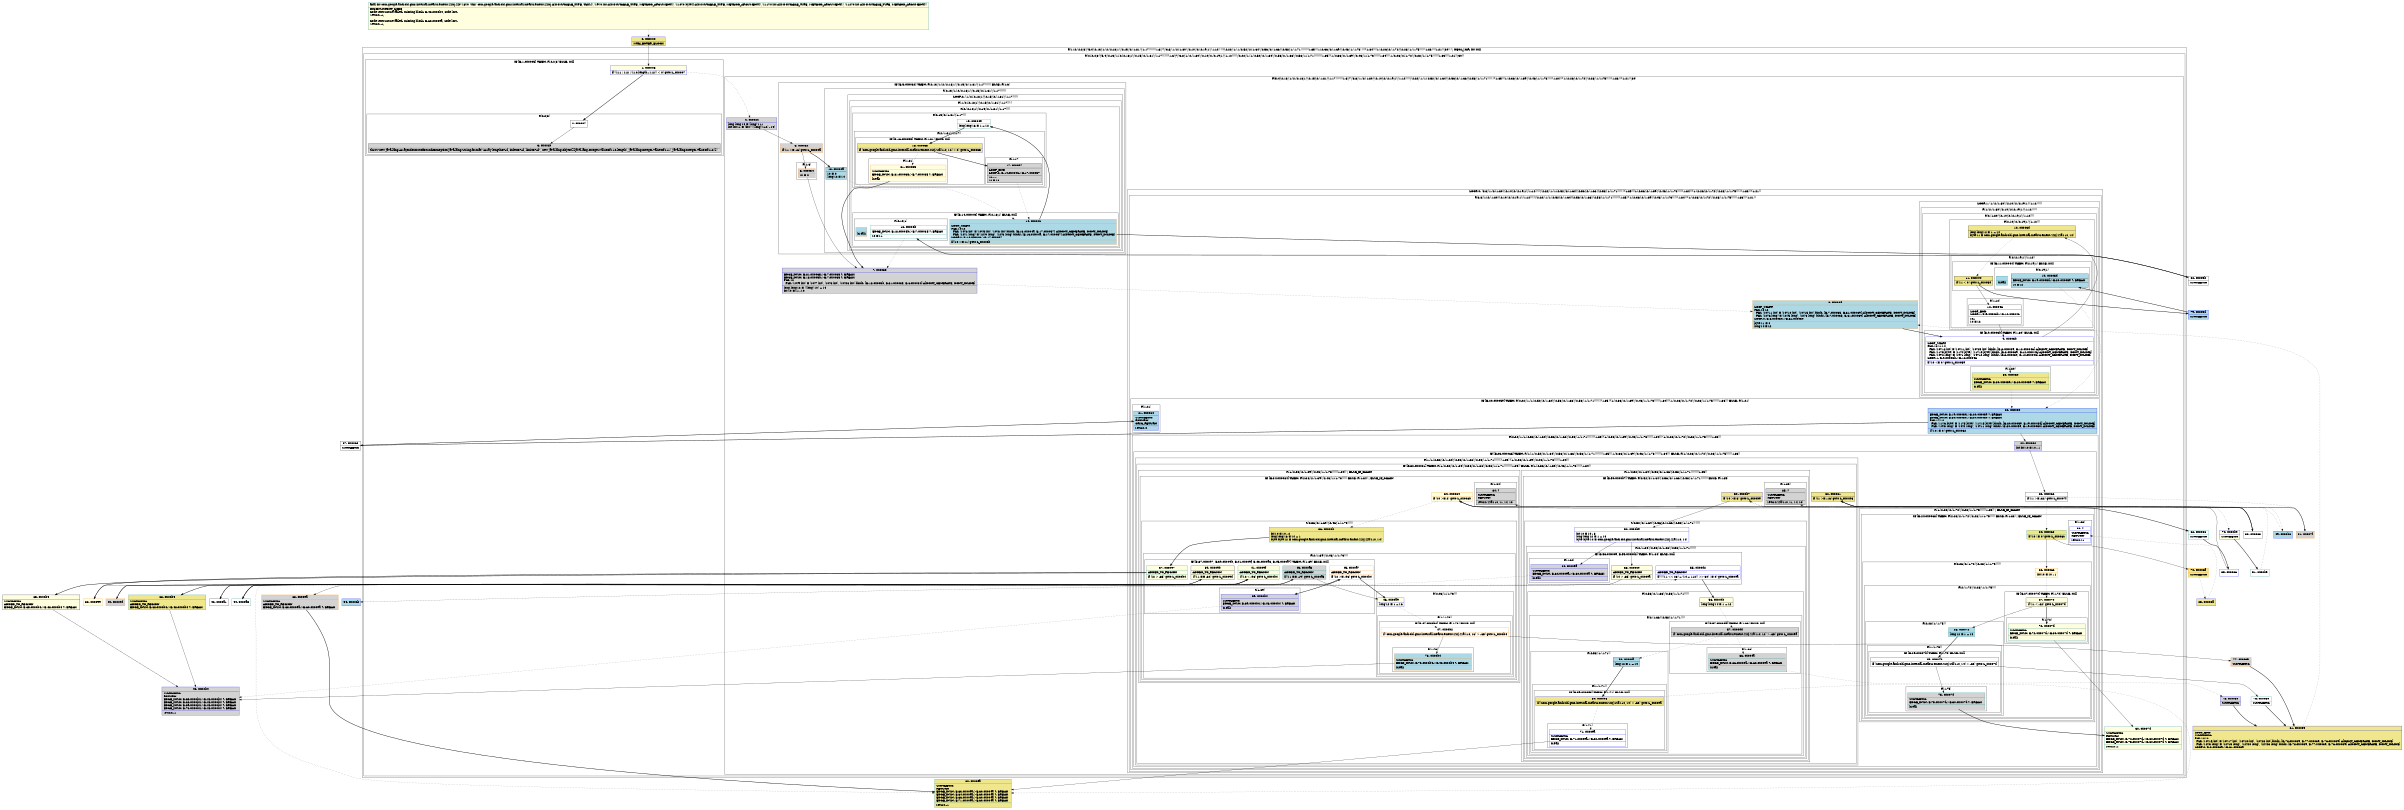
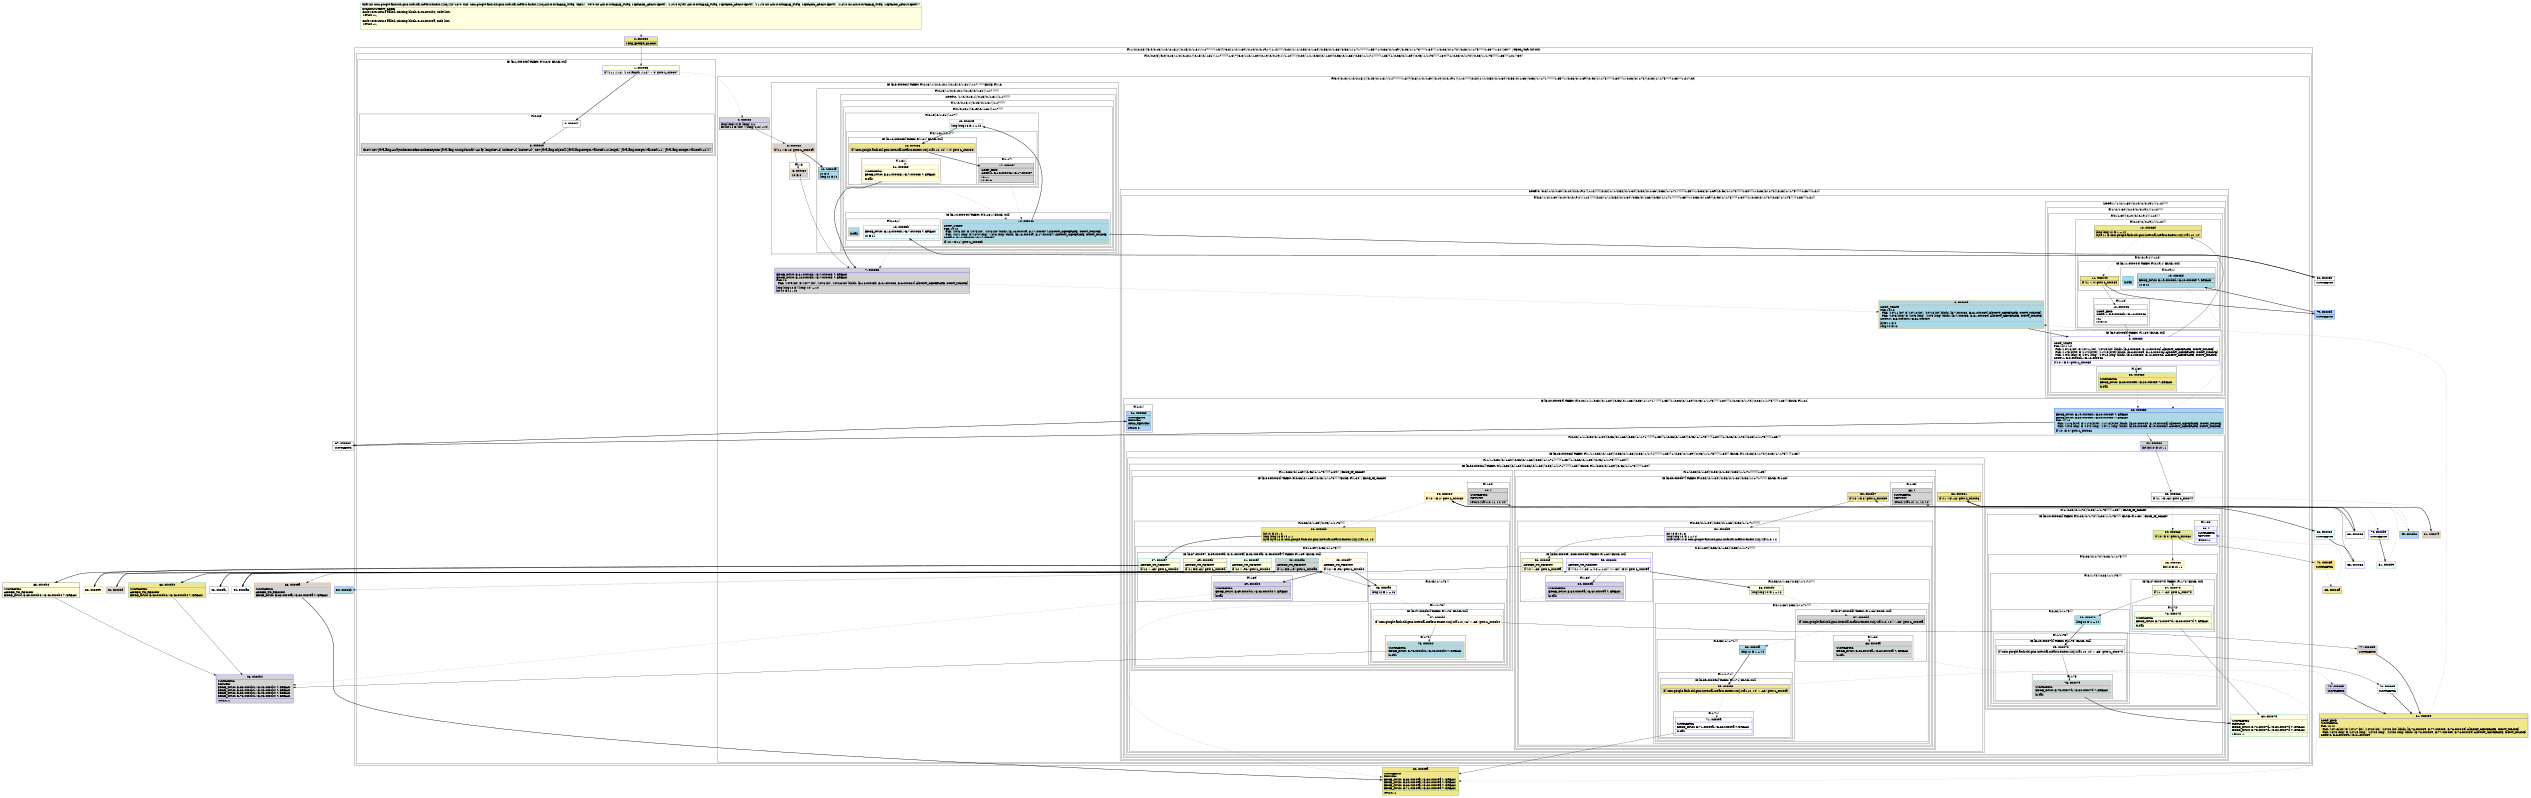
(1601, 550) -> (1597, 577)
